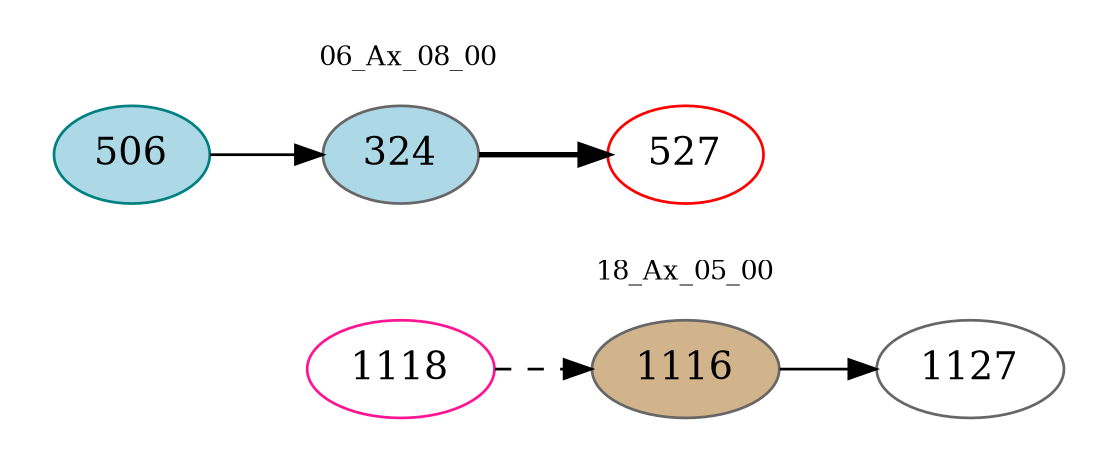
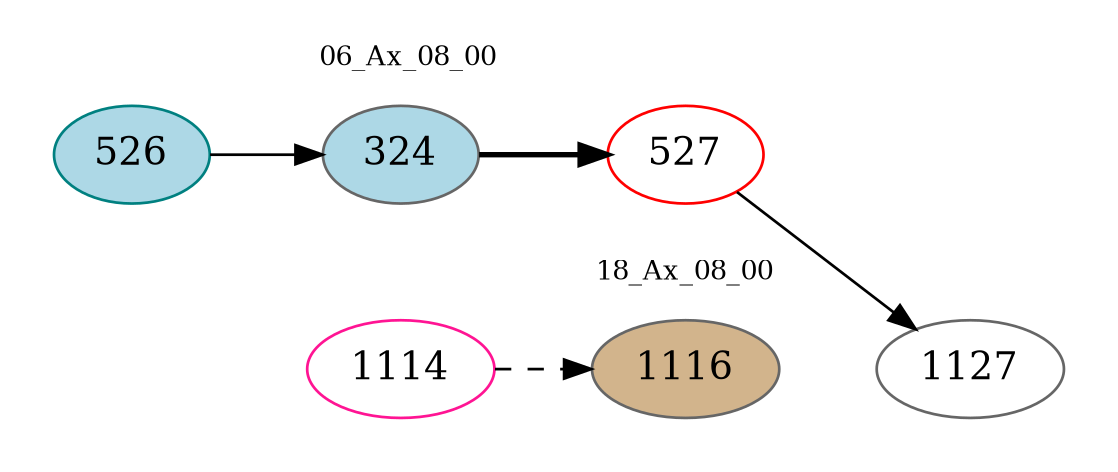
(132, 155) -> (132, 155)
(686, 273) -> (686, 273)
(401, 369) -> (401, 369)
(814, 369) -> (831, 264)
